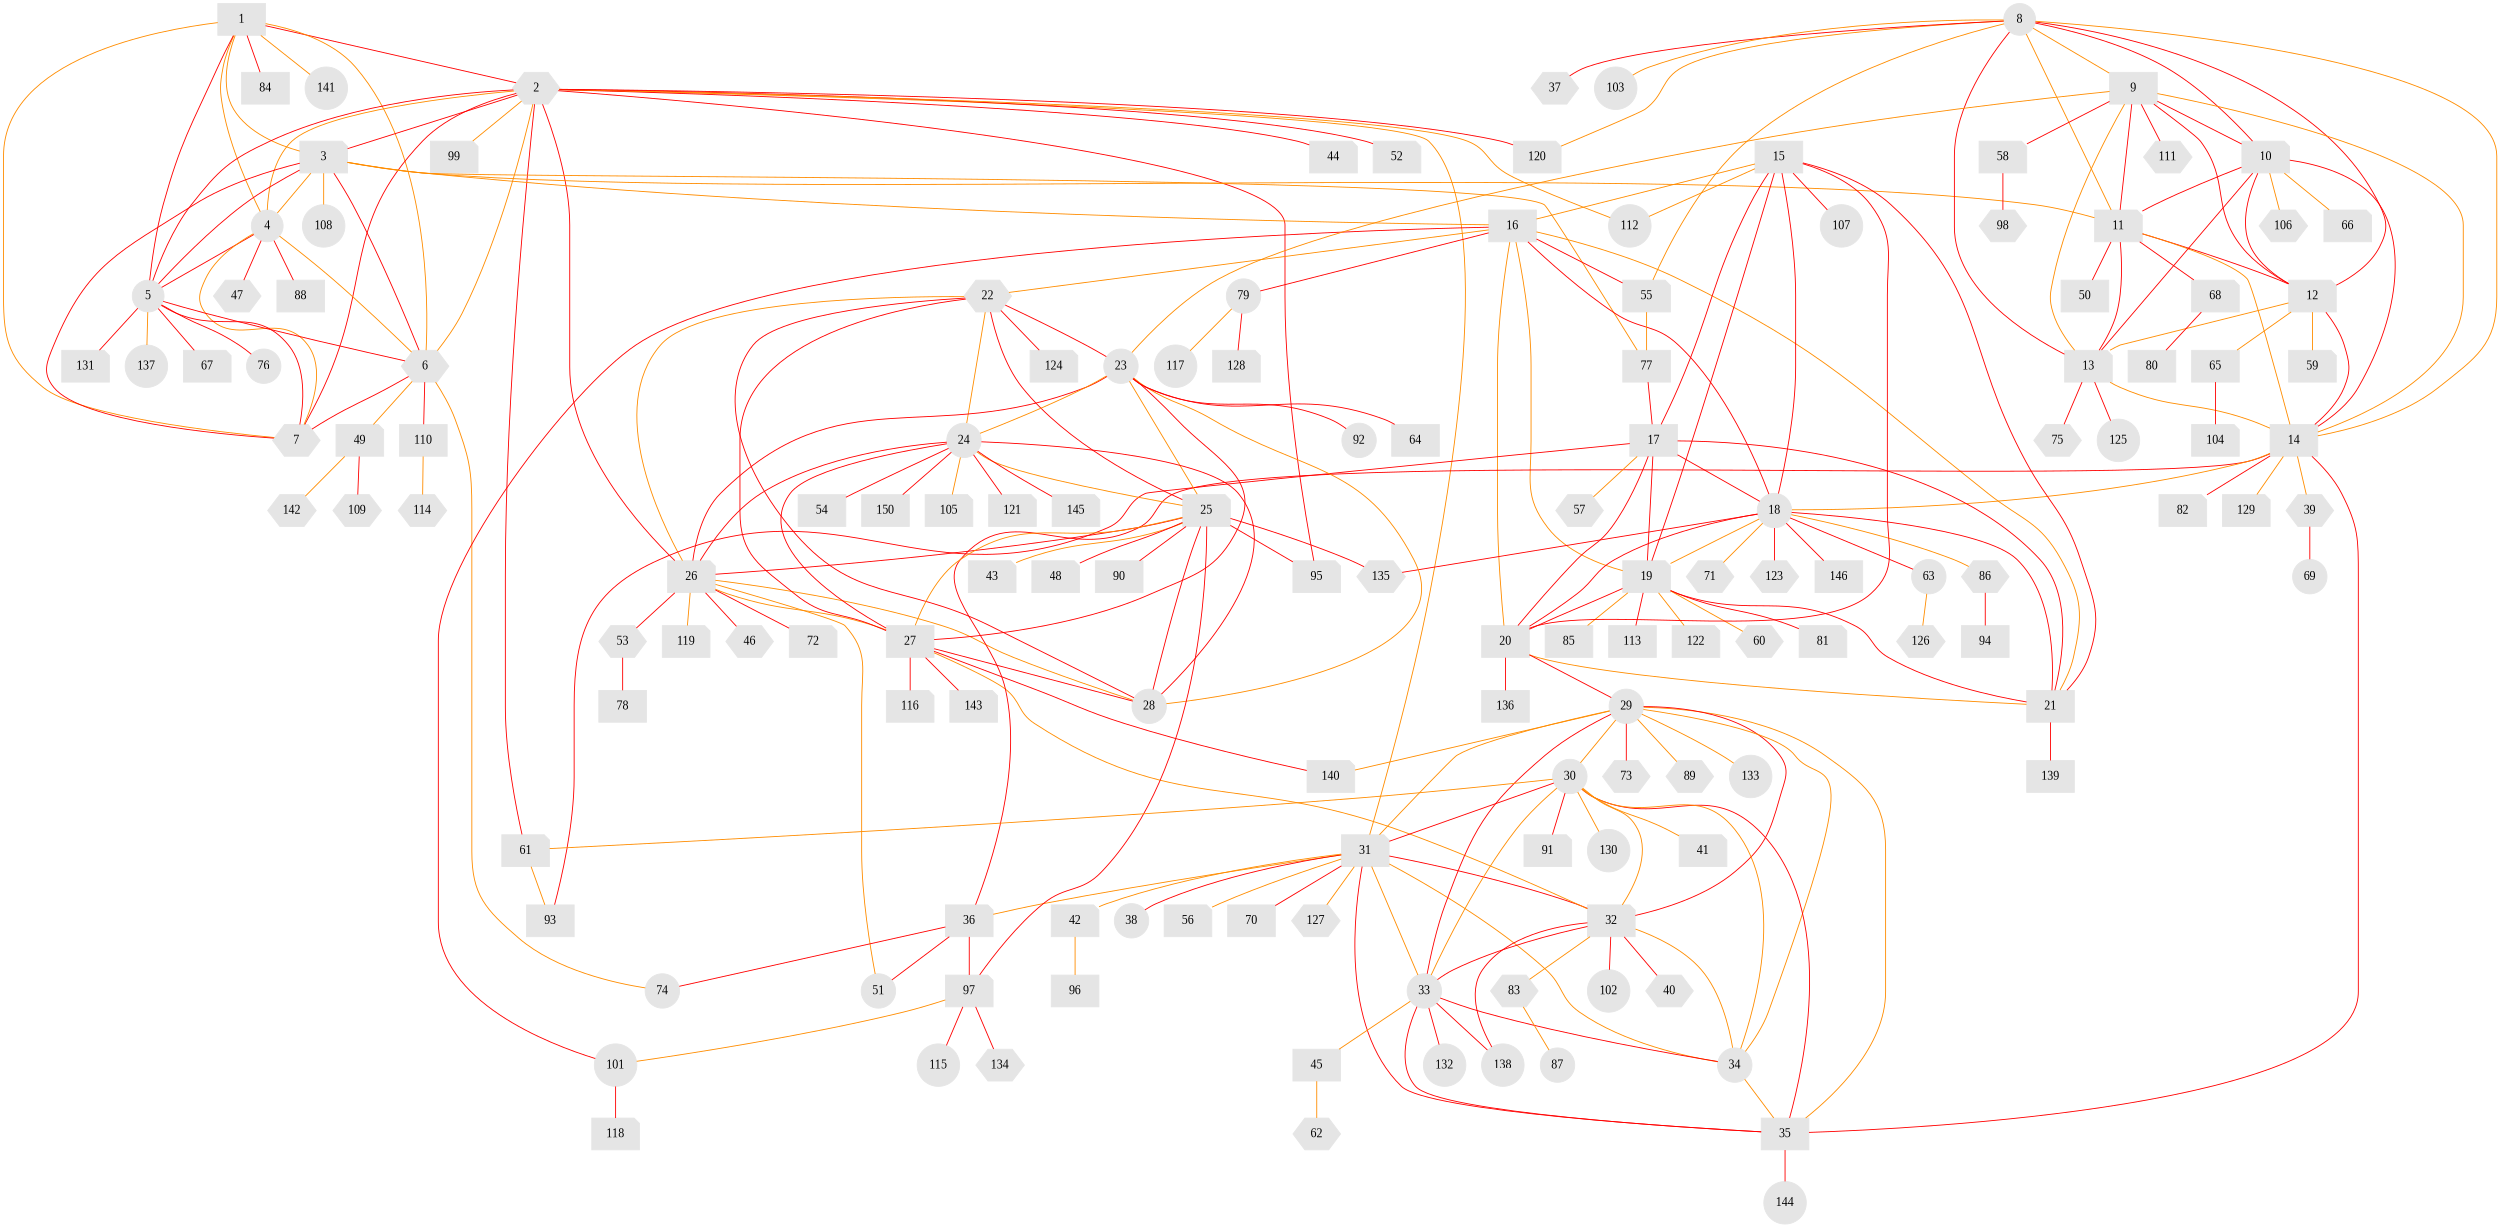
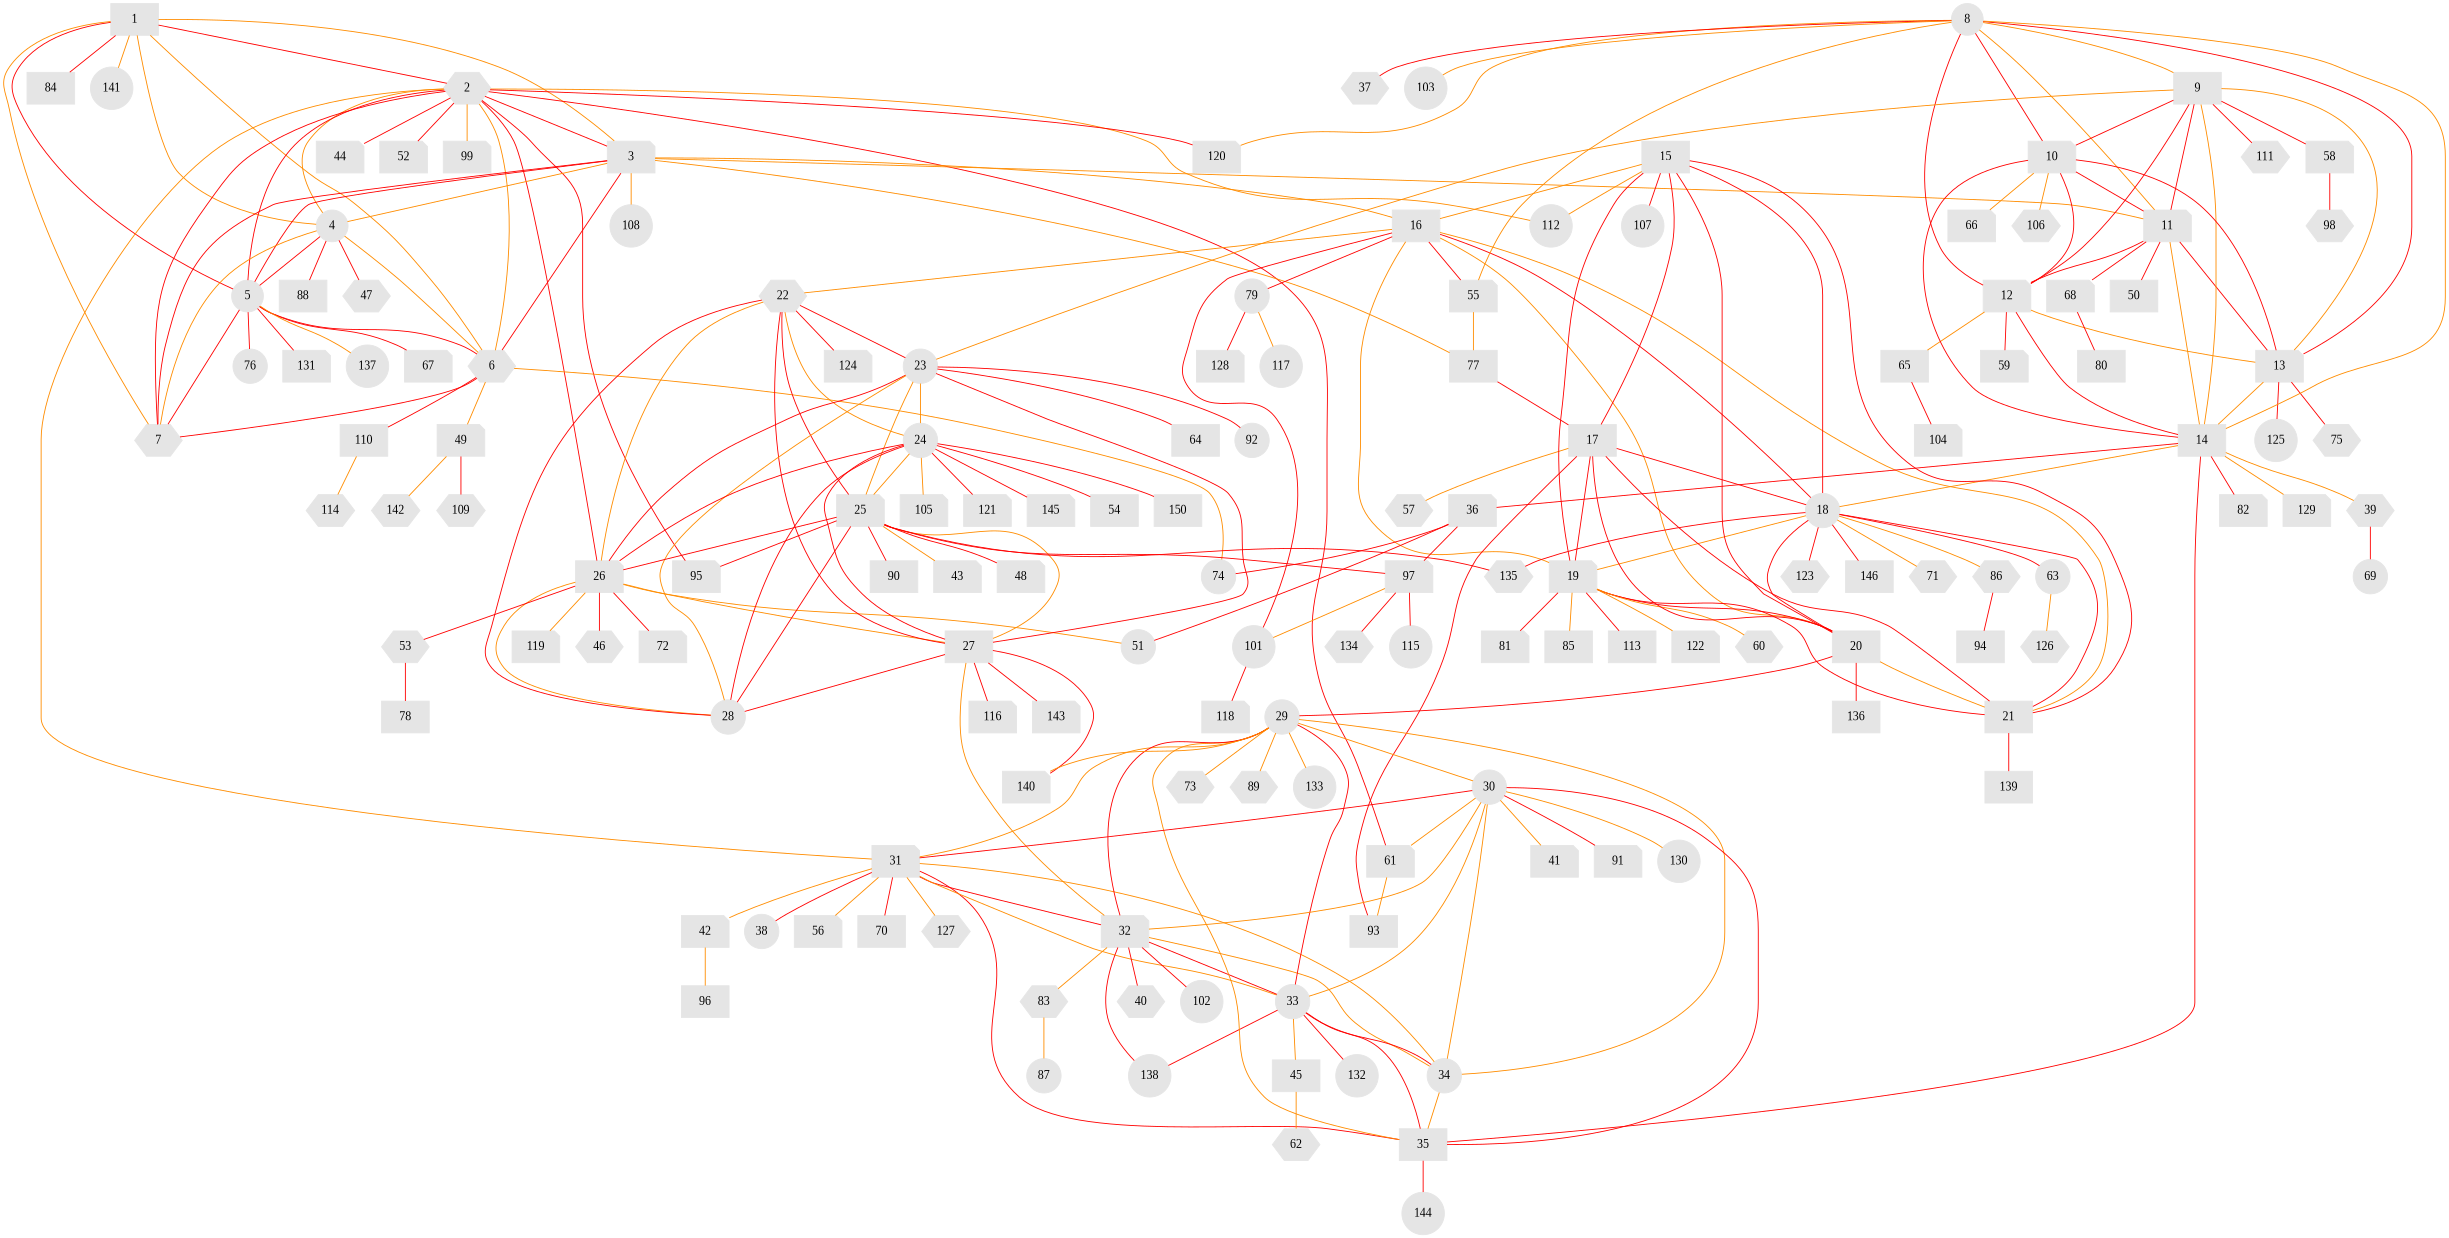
(2312, 331) -> (2006, 331)
(1626, 742) -> (1237, 751)
(1149, 885) -> none
